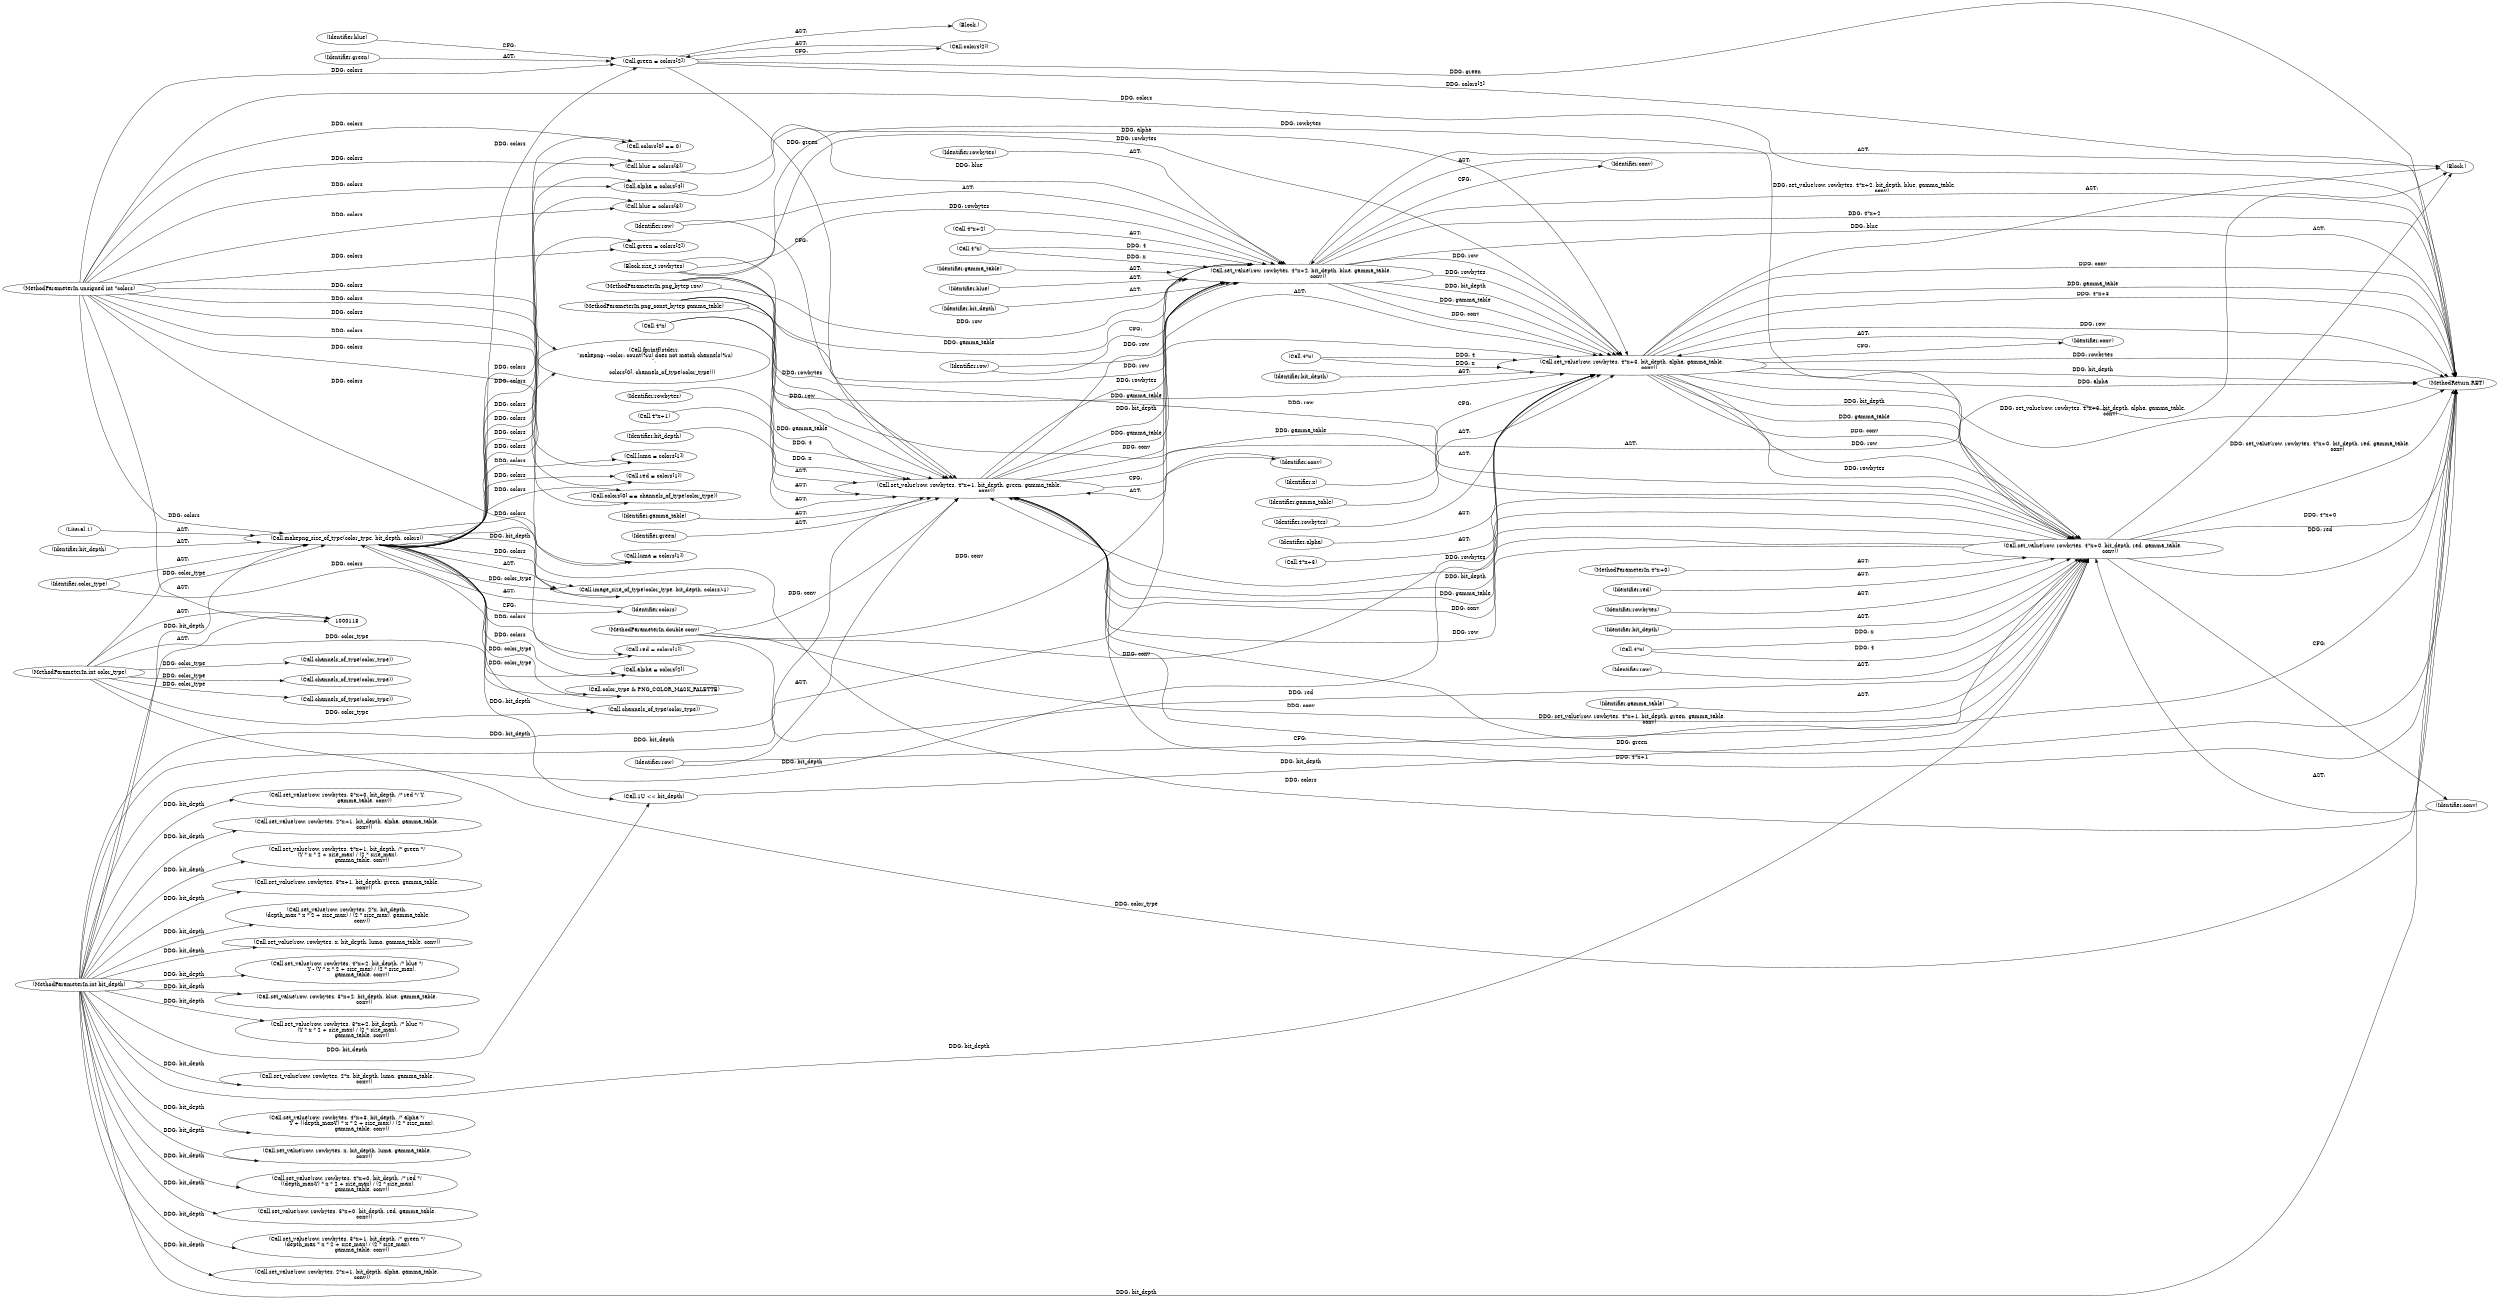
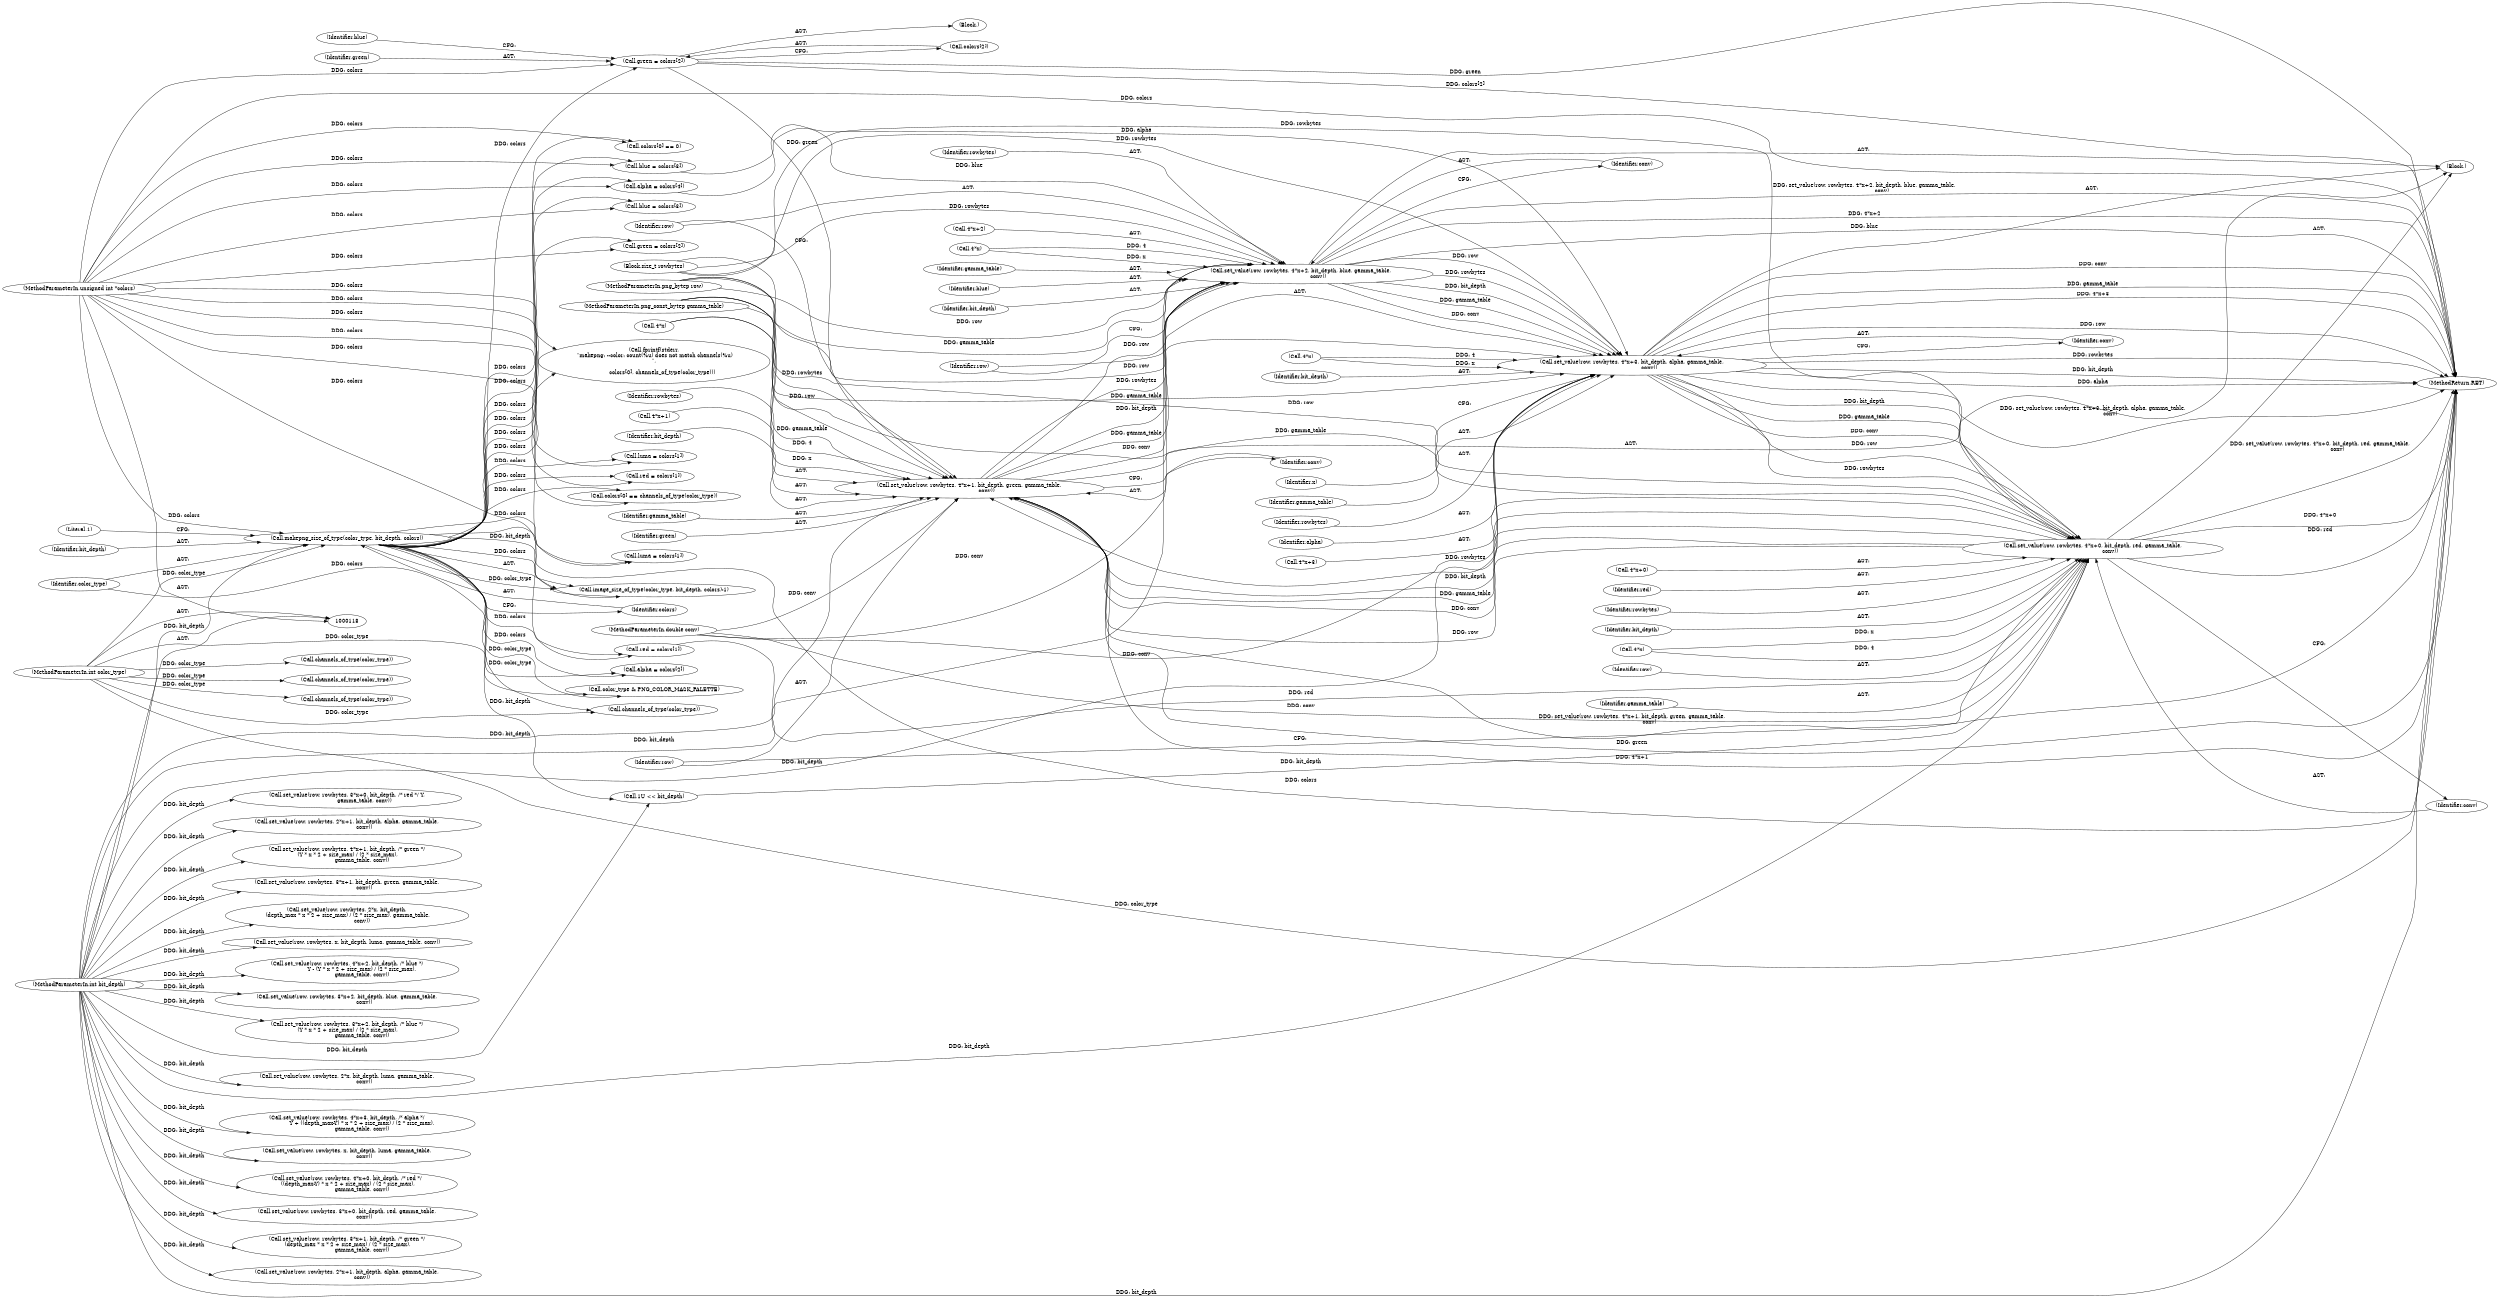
(184, 530) -> (184, 530)
(1632, 570) -> (1632, 570)
